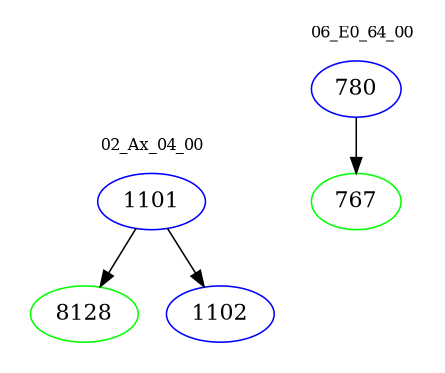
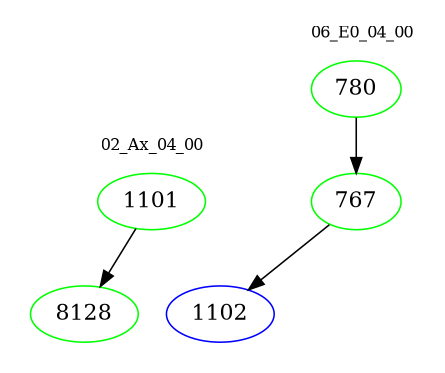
(362, 34) -> (362, 34)
(356, 89) -> (356, 89)
(152, 202) -> (152, 202)
(181, 251) -> (295, 252)
